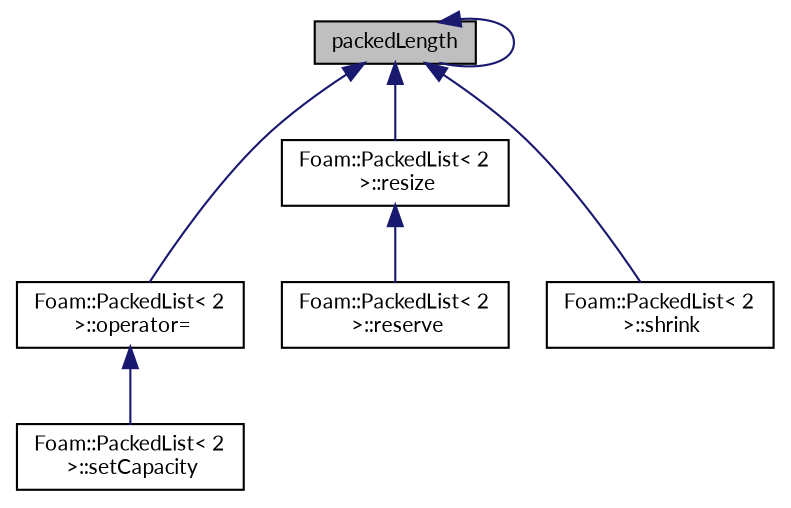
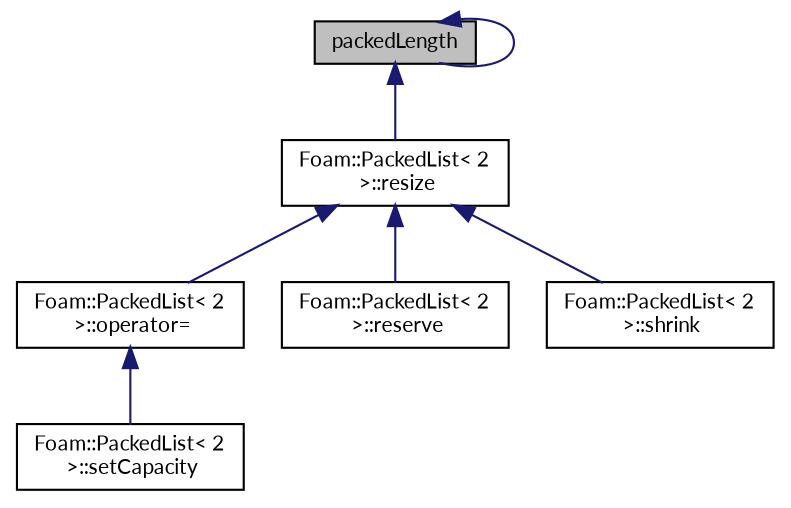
(236, 167) -> (253, 249)
(553, 168) -> (537, 249)
